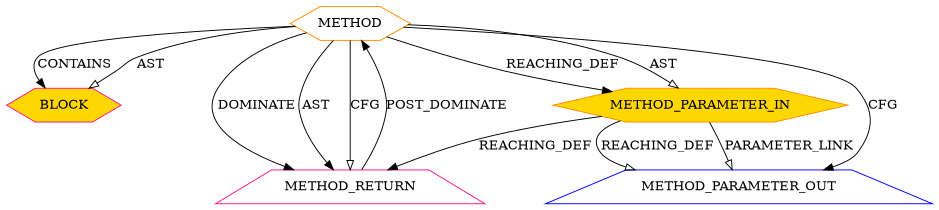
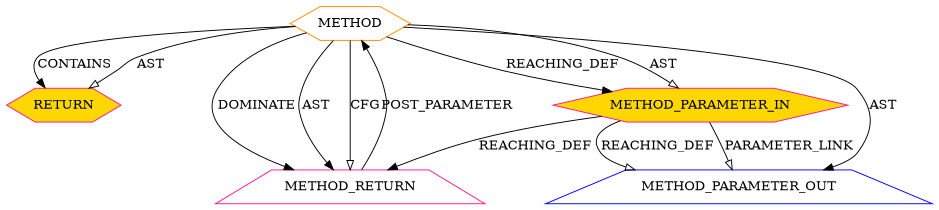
(64, 105) -> (64, 105)
(447, 105) -> (447, 105)
(700, 105) -> (700, 105)
(883, 105) -> (883, 105)
